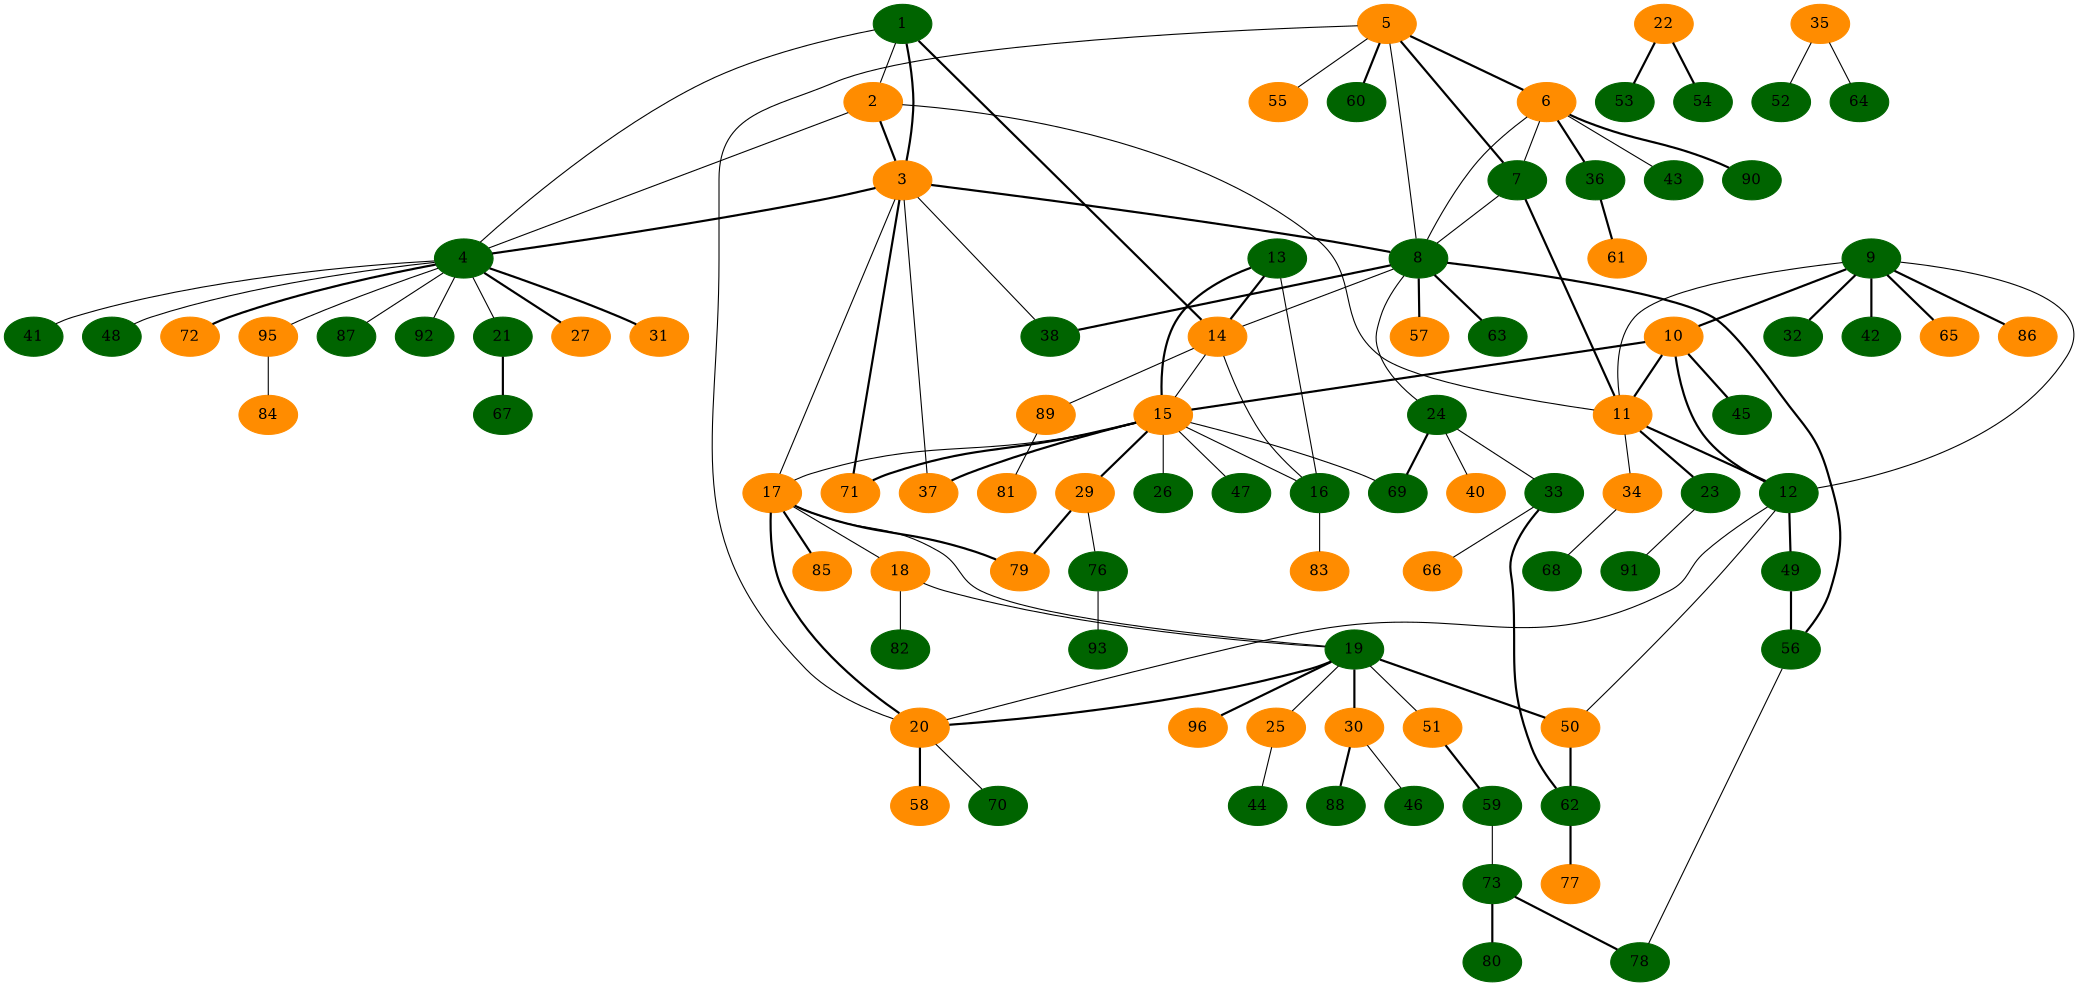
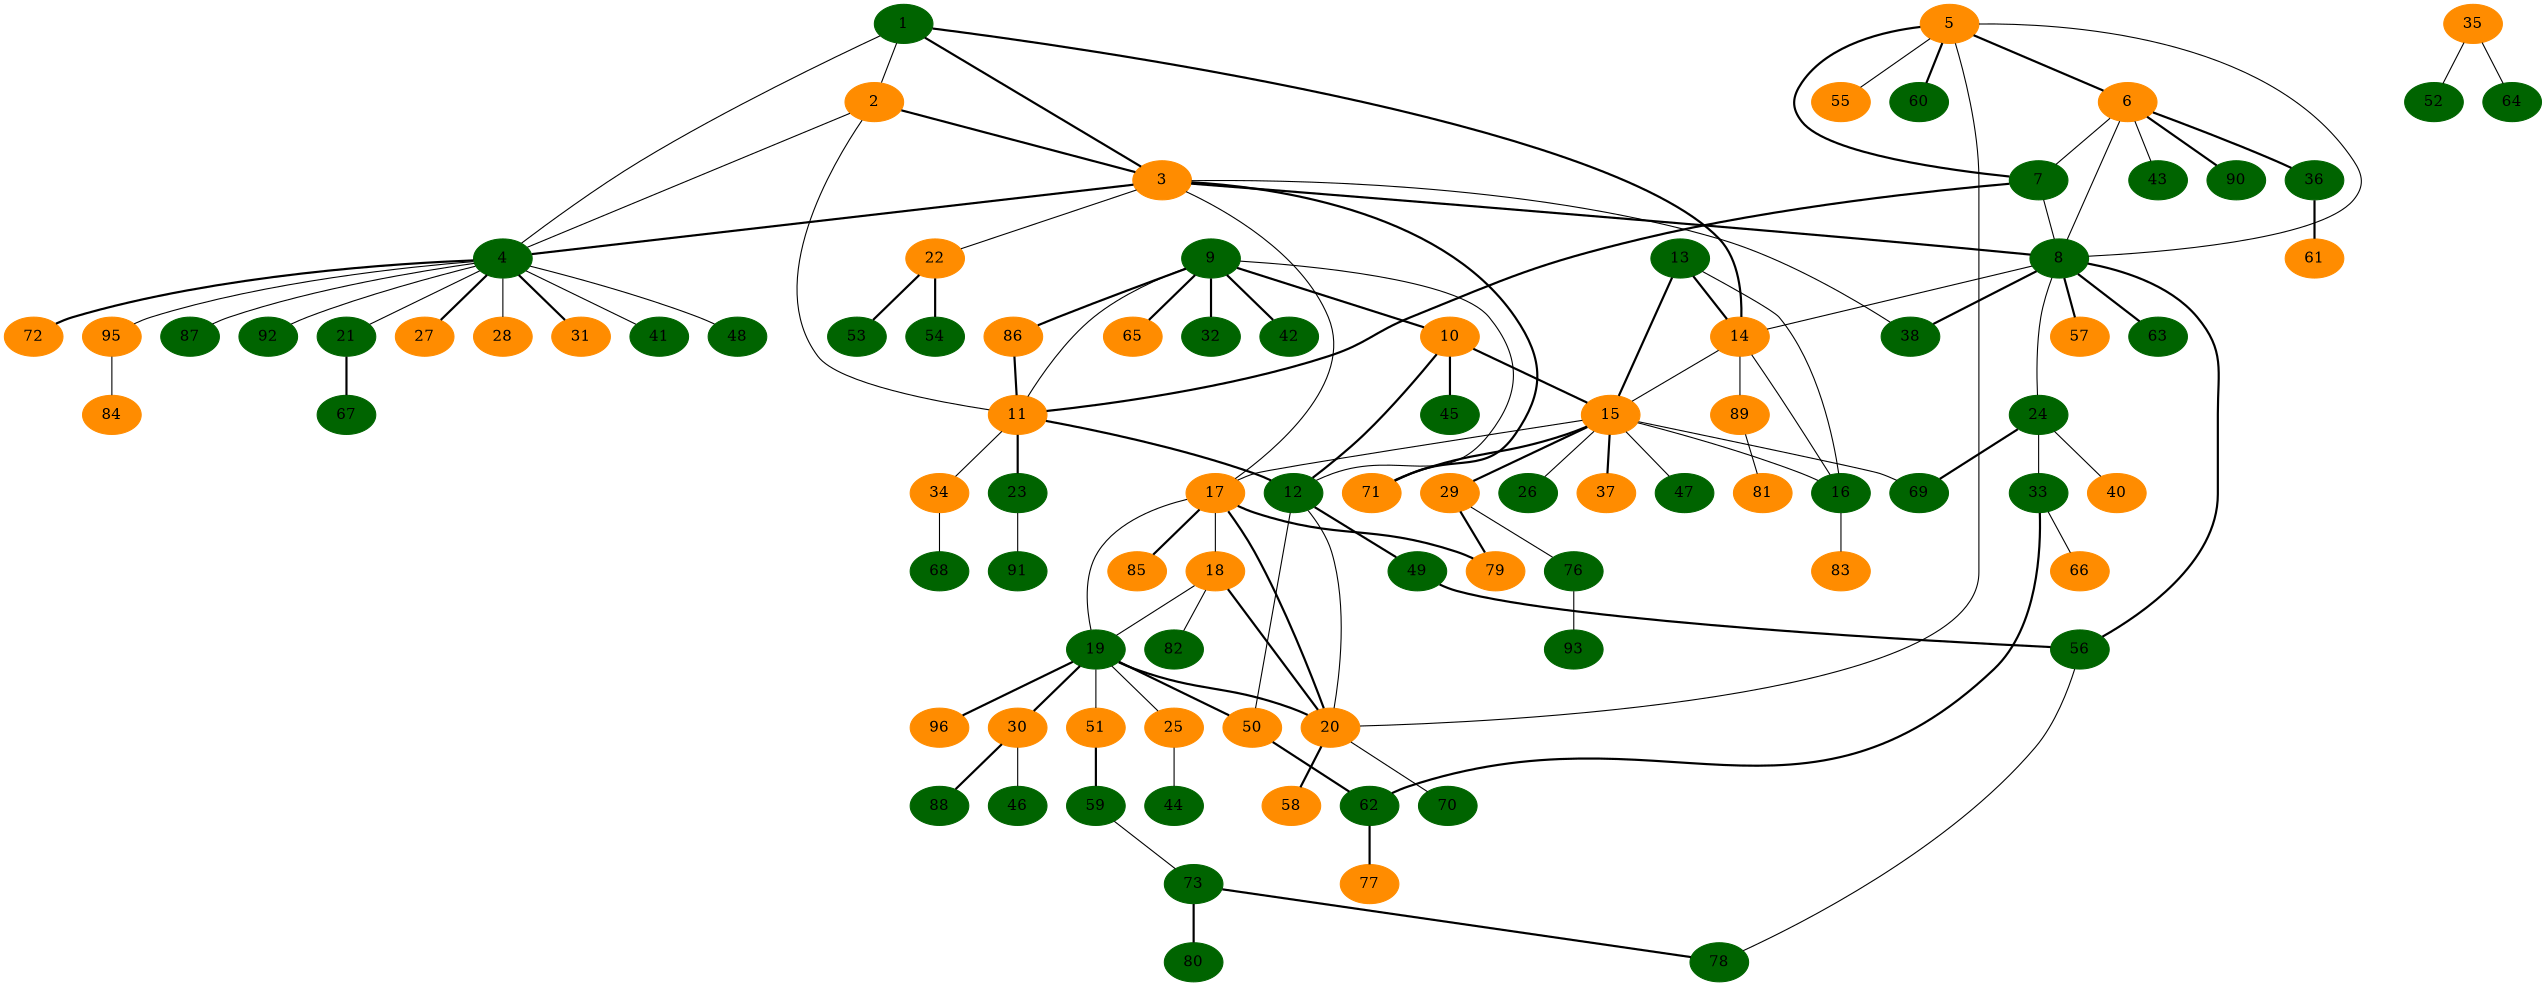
none -> (503, 337)
(916, 337) -> (1049, 219)
(1648, 376) -> (1016, 376)
none -> (1273, 650)
